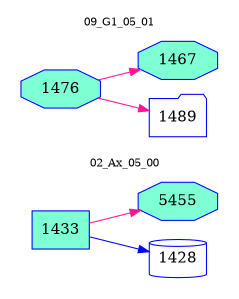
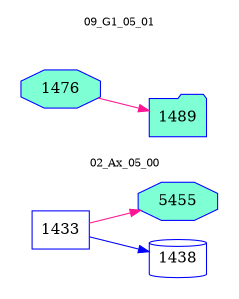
(178, 60) -> none
(178, 118) -> (178, 118)
(61, 230) -> (61, 230)
(178, 259) -> (178, 259)
